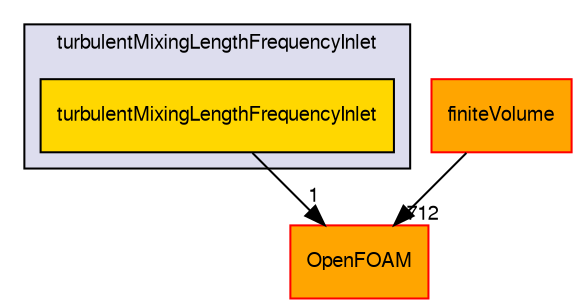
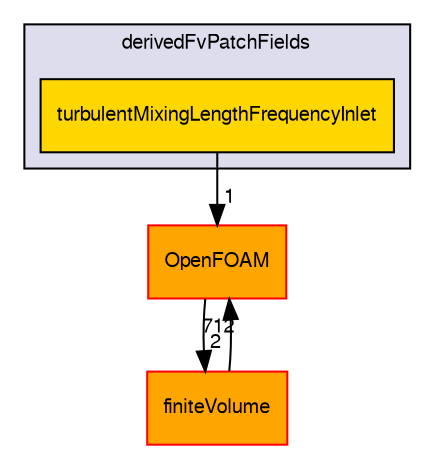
(217, 44) -> (217, 44)
none -> (204, 325)
